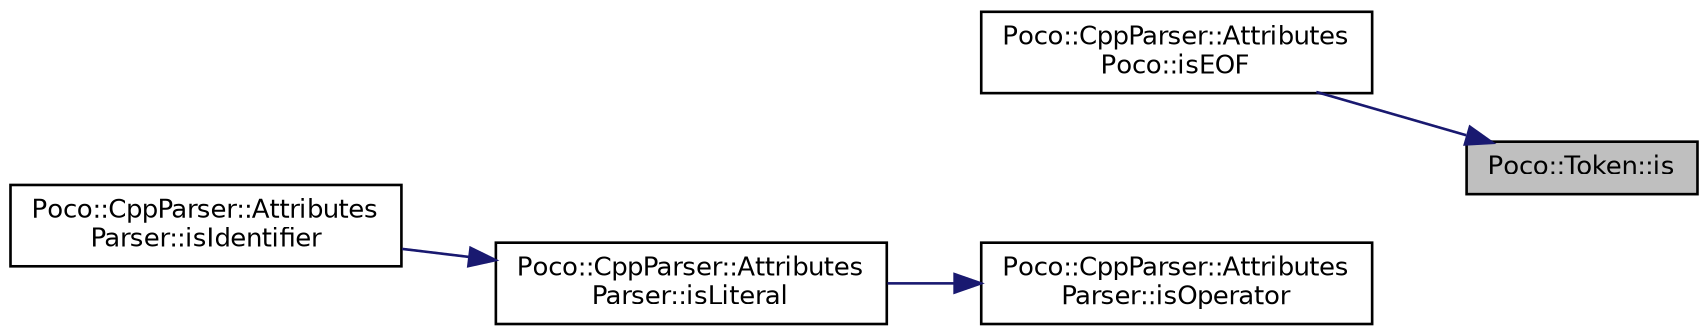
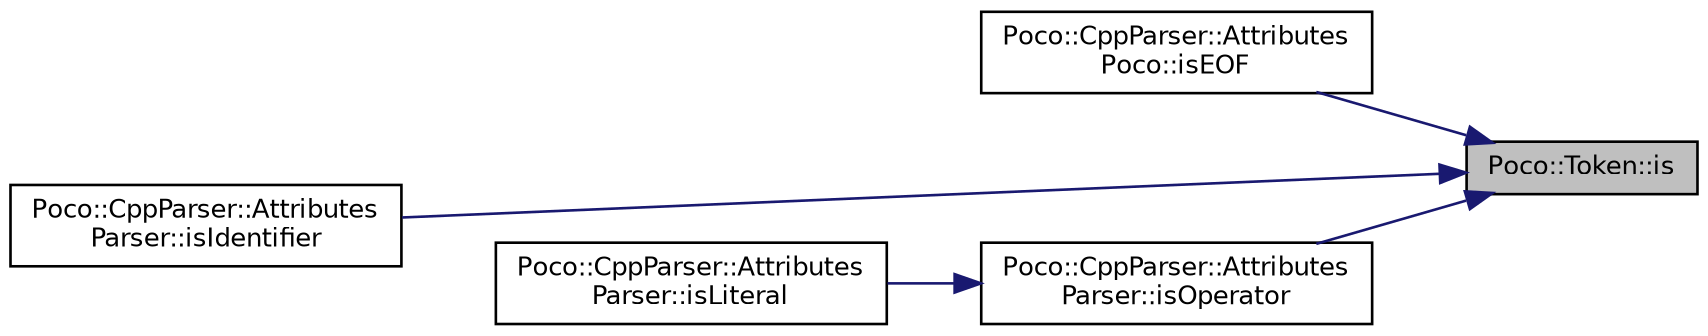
none -> (1391, 222)
(436, 253) -> (921, 196)
